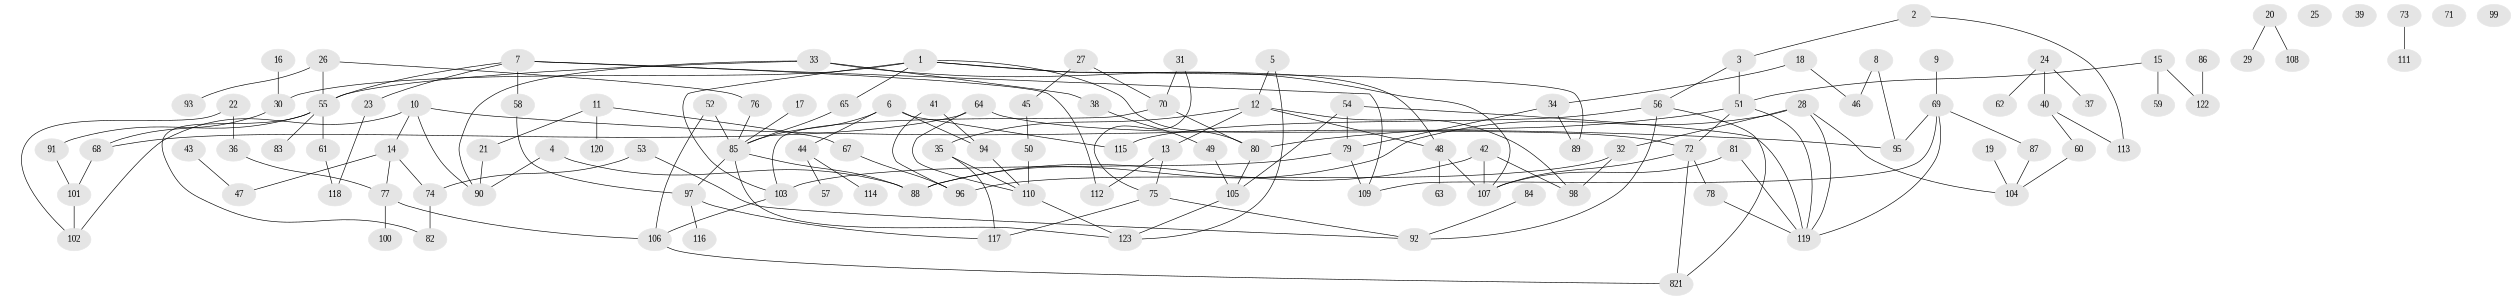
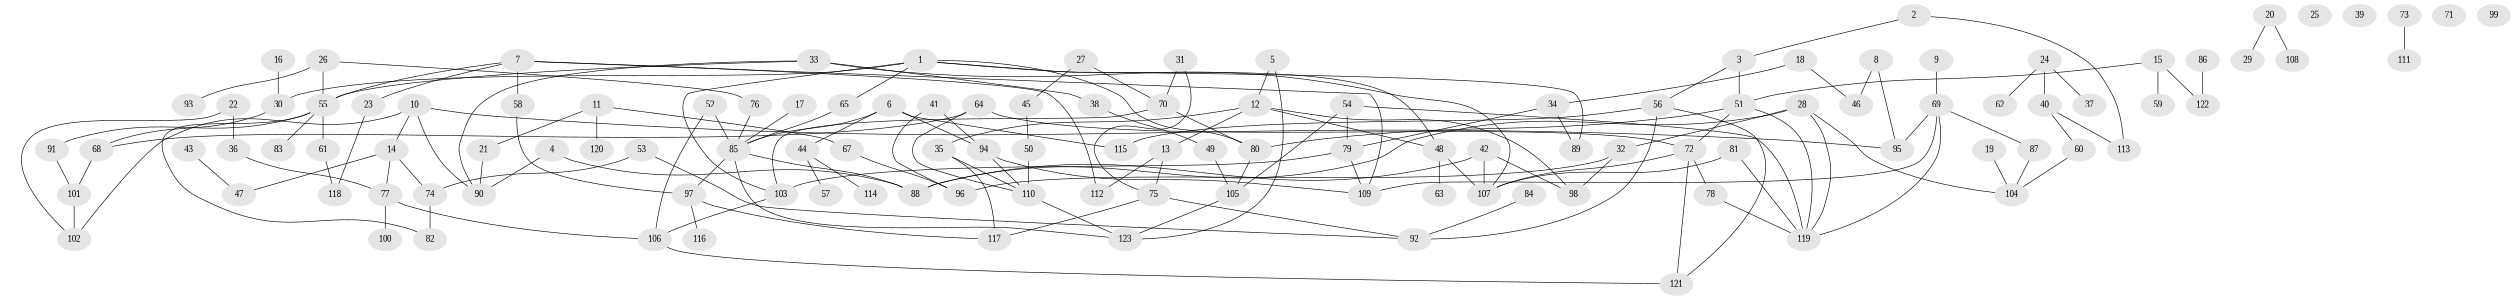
none -> (1233, 182)
(1676, 284) -> (1676, 284)
